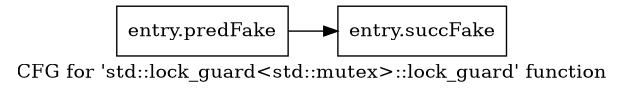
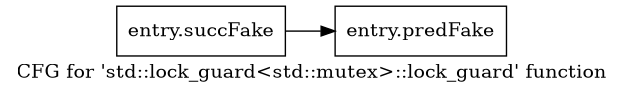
(306, 31) -> (303, 31)
